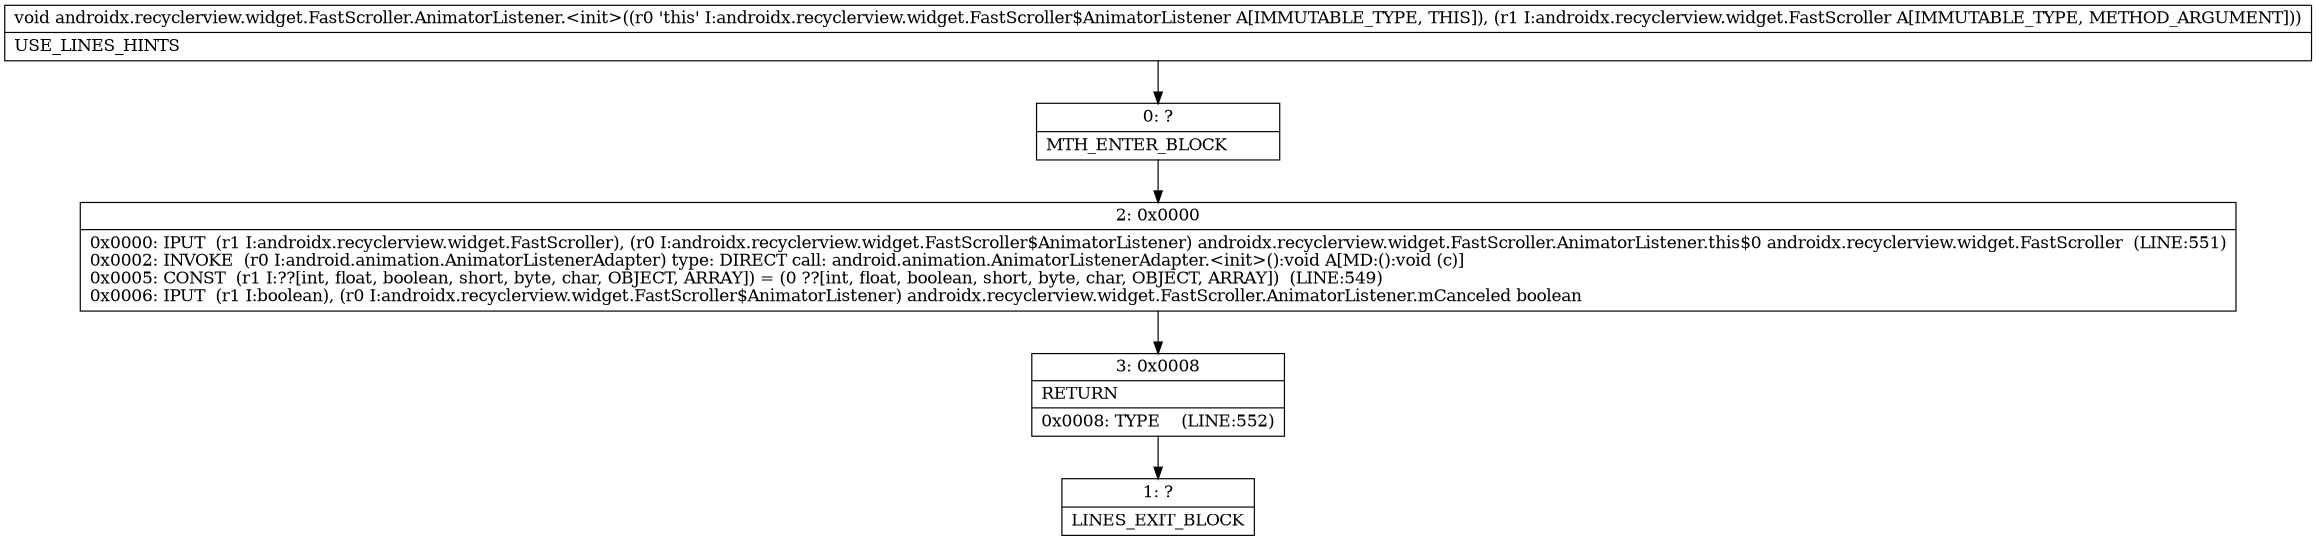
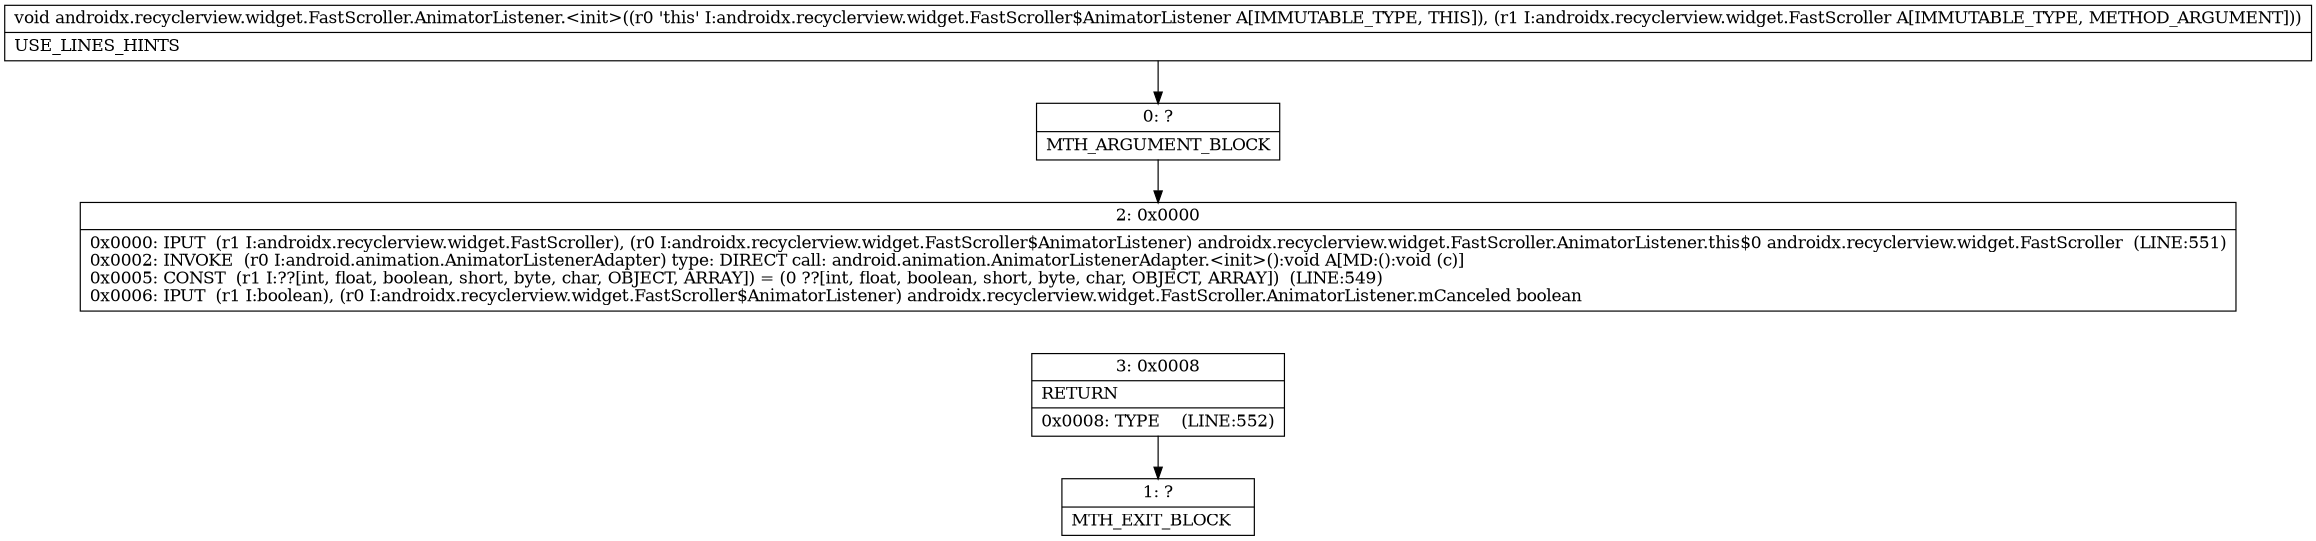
(1137, 145) -> (1158, 145)
(1158, 326) -> none
(1158, 521) -> (1152, 521)
